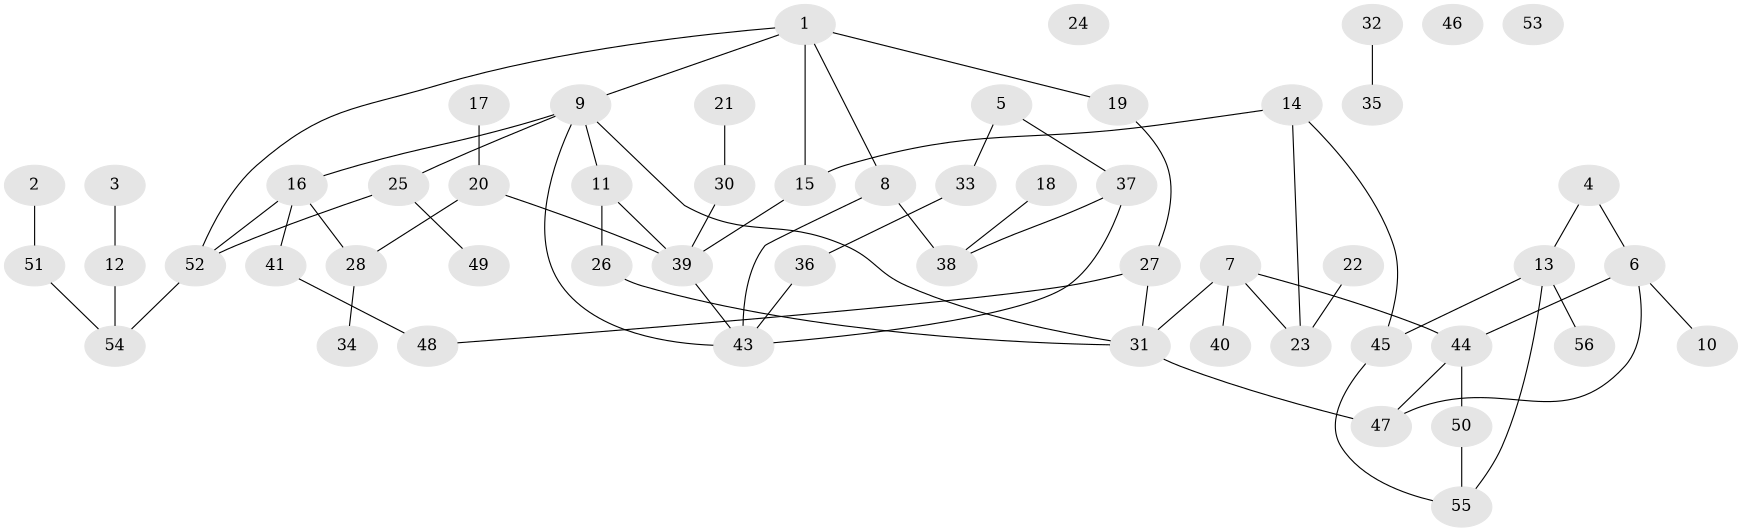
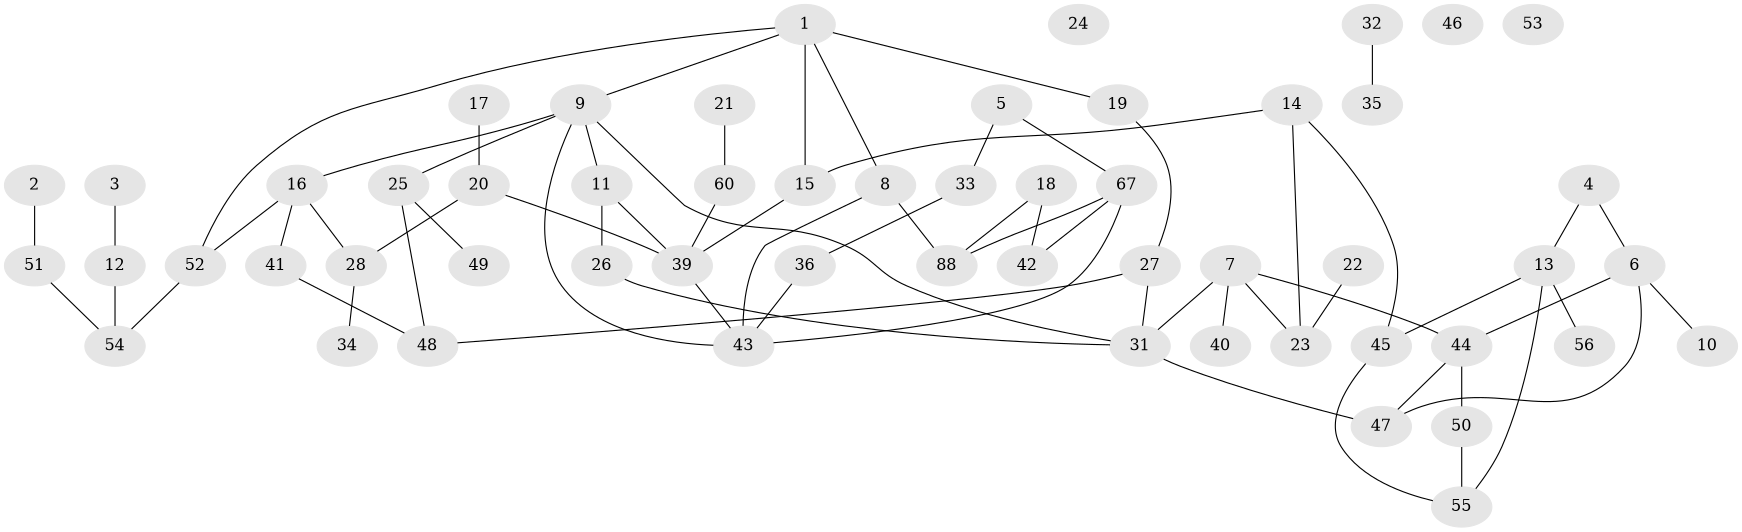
(725, 185) -> (725, 185)
(1127, 185) -> (1127, 185)
(295, 223) -> (413, 266)
(947, 266) -> (947, 266)
none -> (1027, 266)
